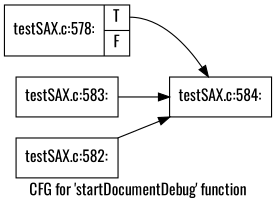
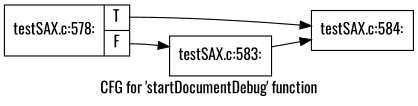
none -> (144, 44)
(67, 158) -> none
